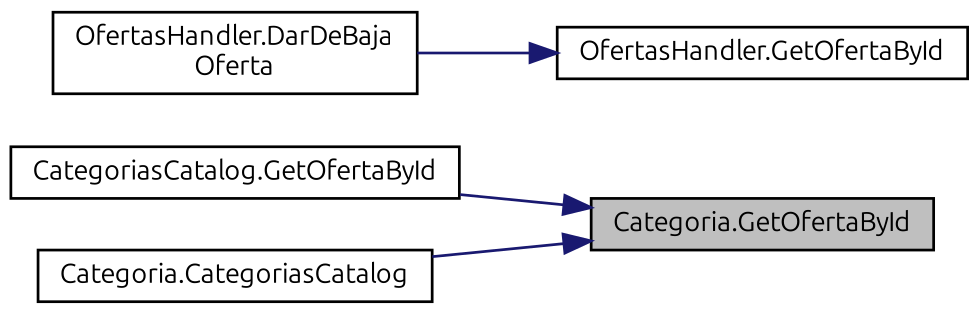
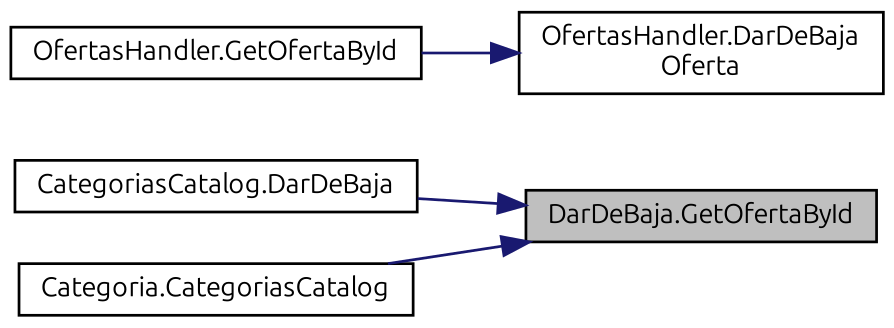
(474, 53) -> (456, 53)
(235, 173) -> (216, 186)
(762, 224) -> (701, 216)
